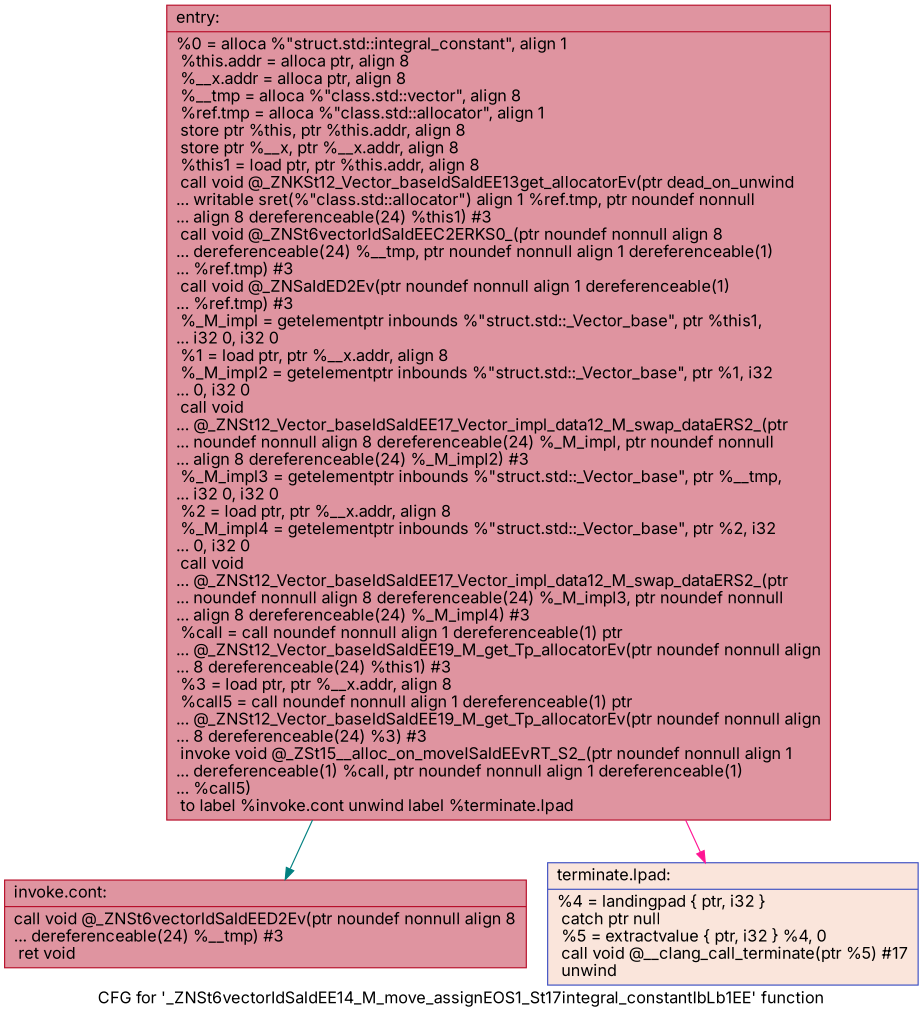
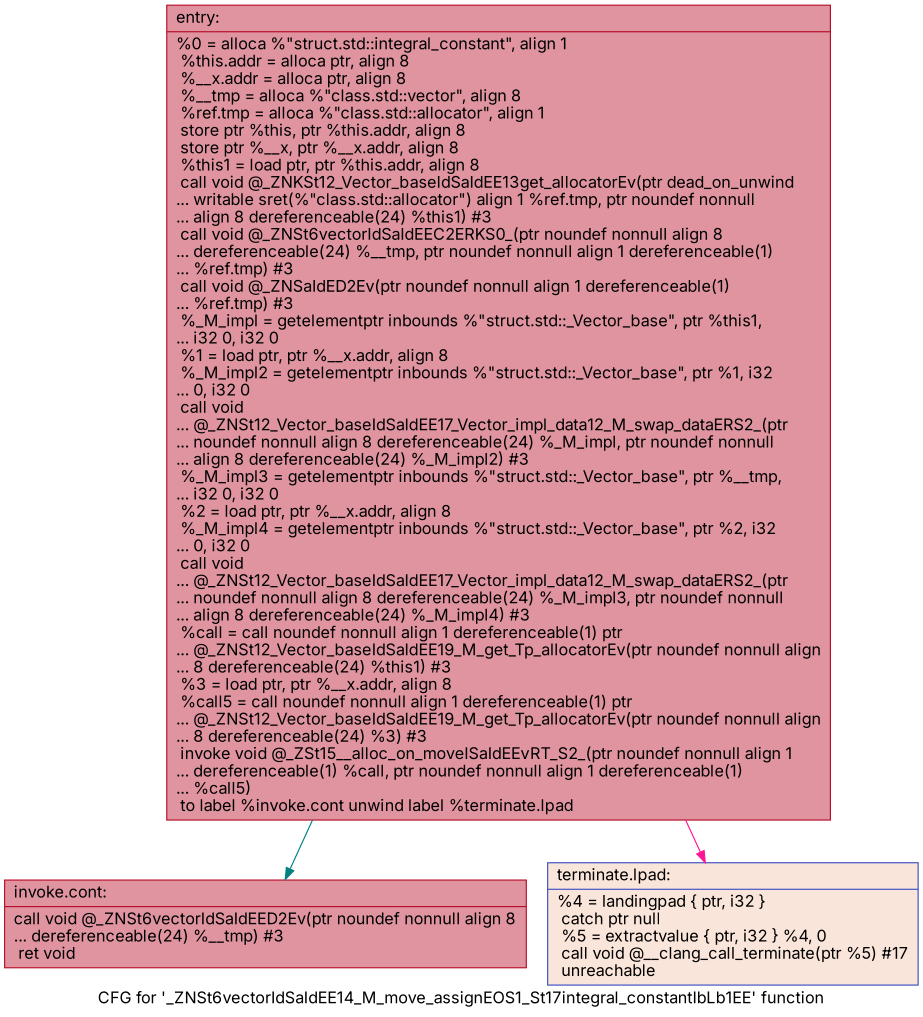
(587, 971) -> (607, 971)
